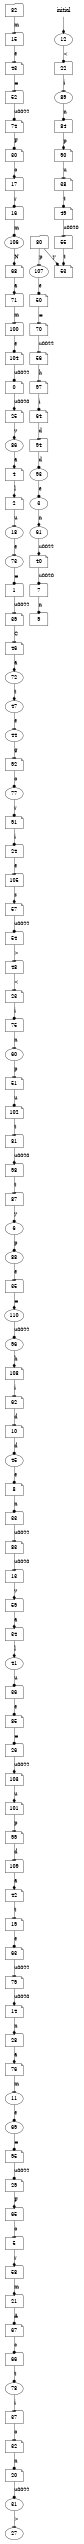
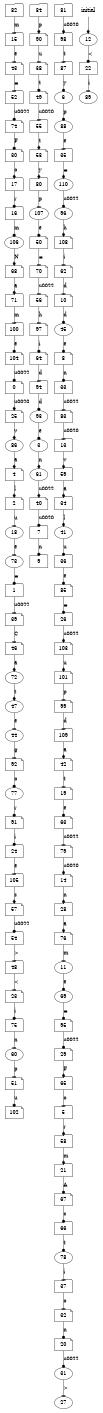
(64, 111) -> none
(50, 256) -> (39, 168)
(14, 1126) -> none
